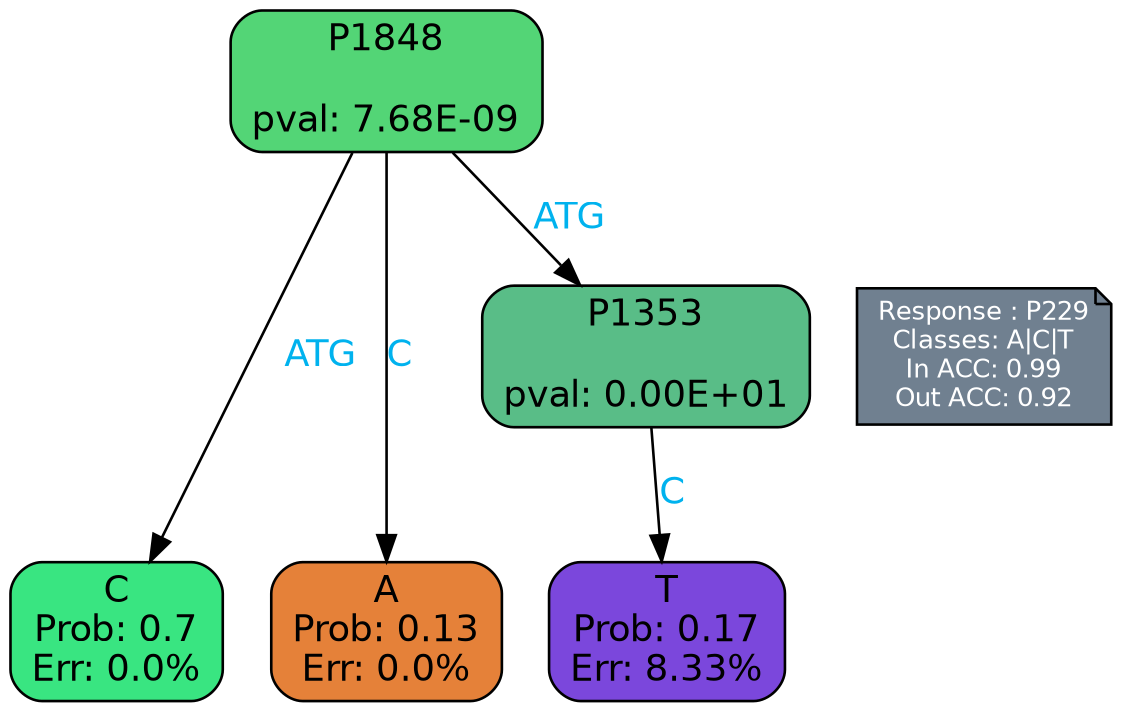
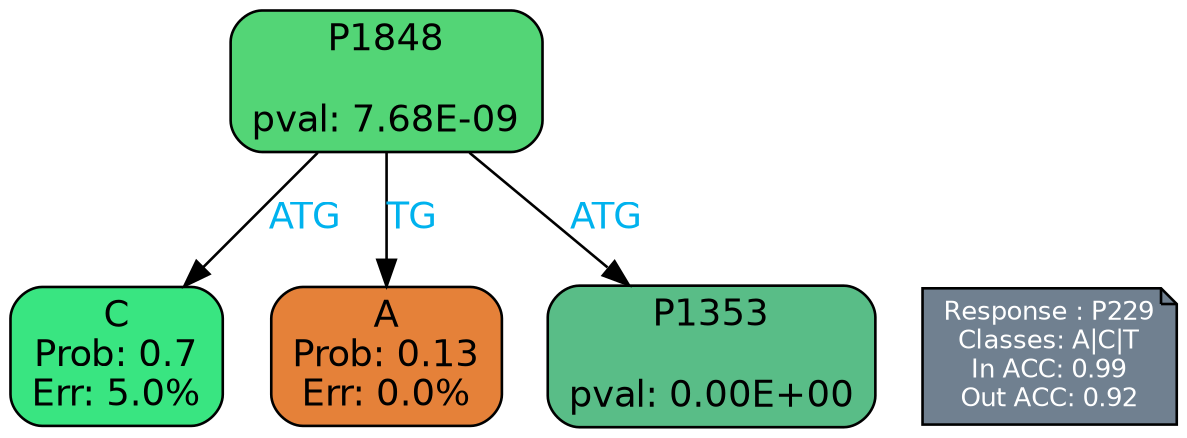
(400, 356) -> (411, 219)
(646, 356) -> (712, 356)
(117, 632) -> (117, 356)
(667, 632) -> none
